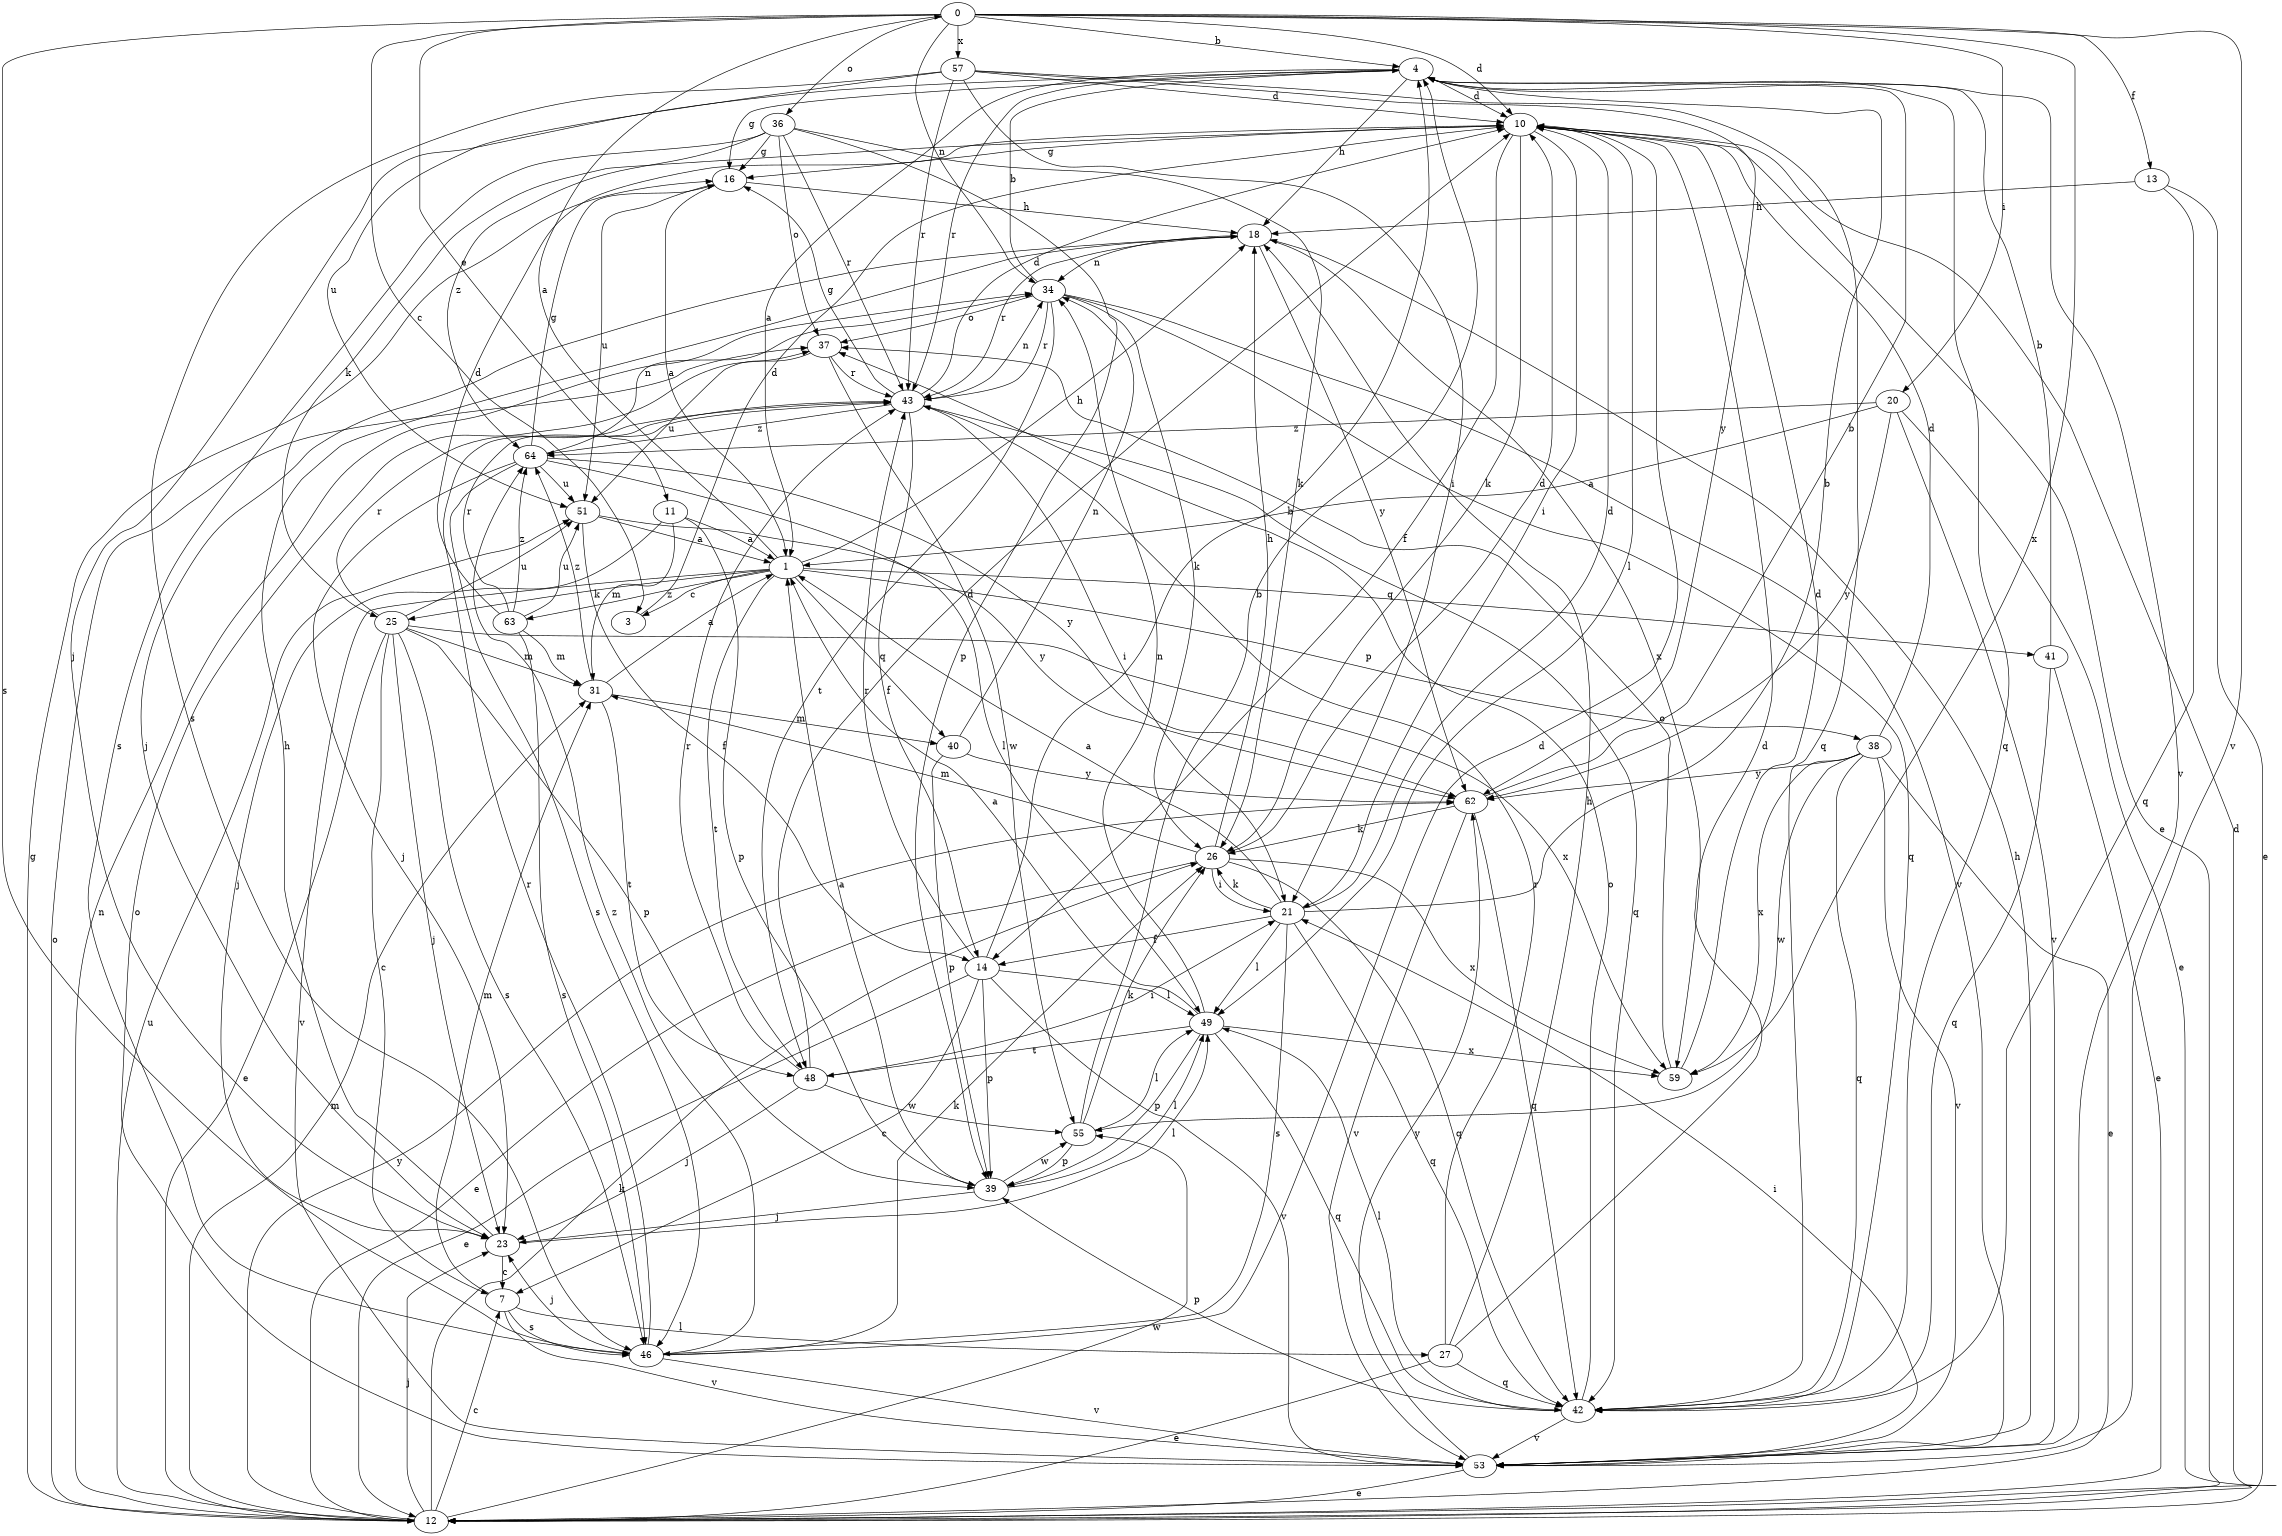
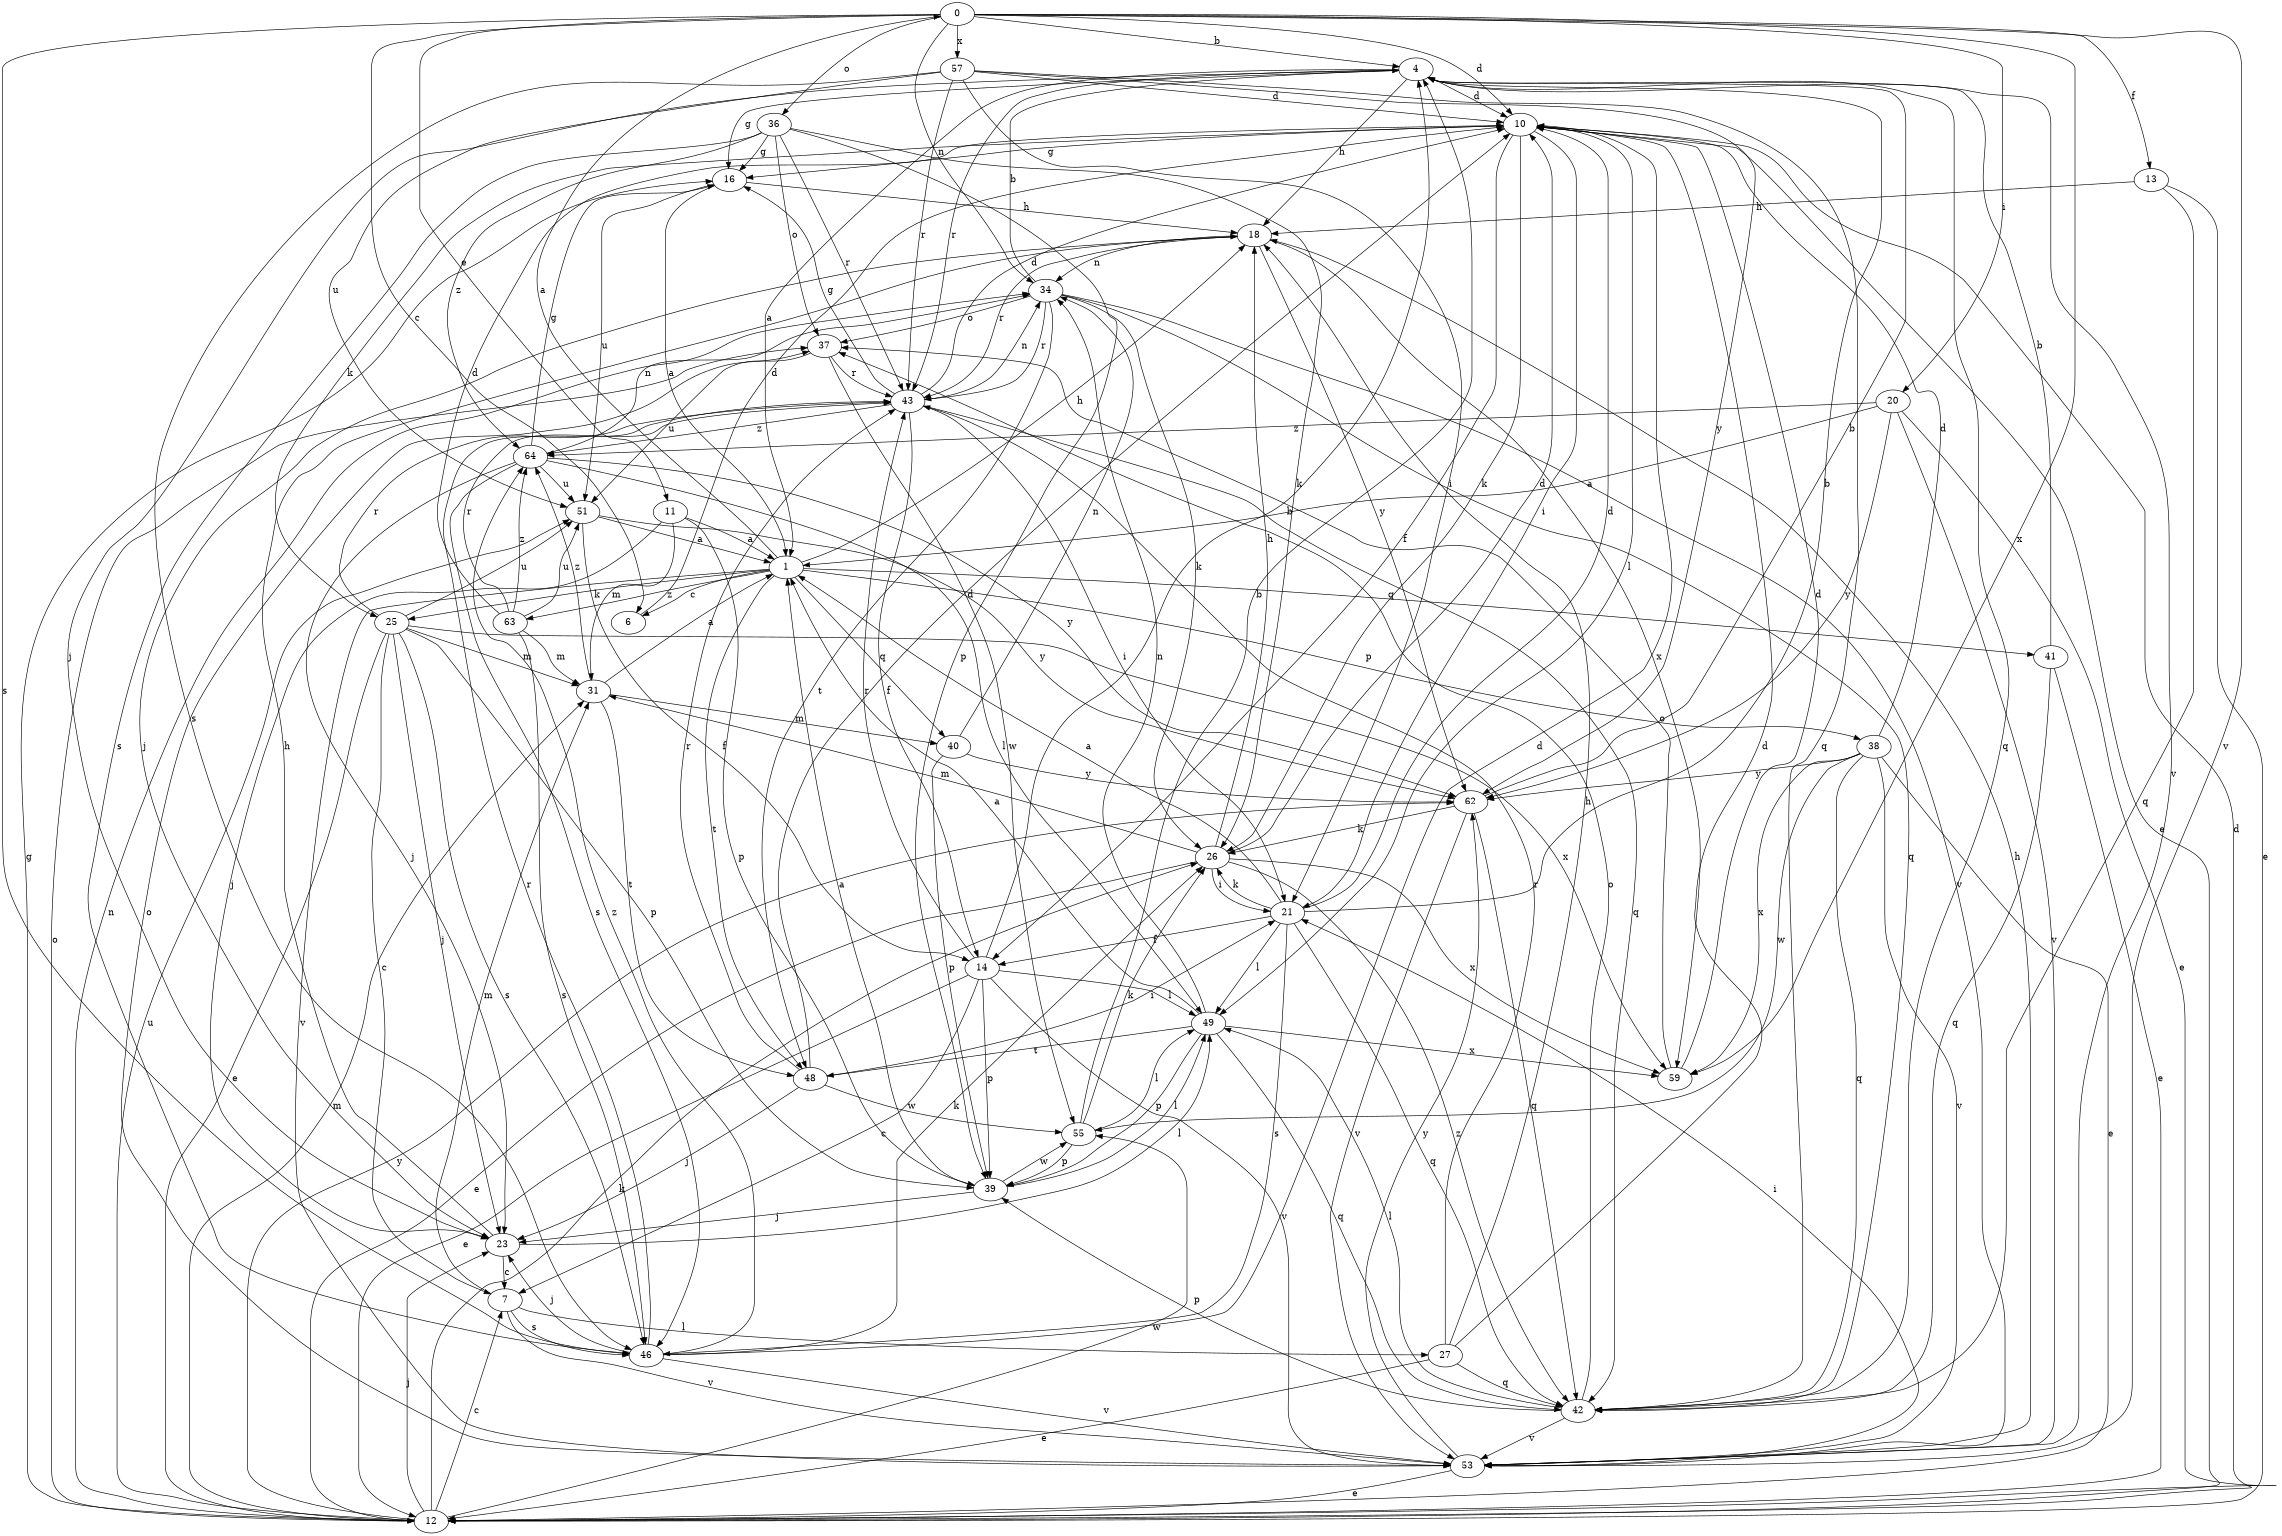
(628, 623) -> (628, 623)
(1459, 1134) -> (1459, 1134)
